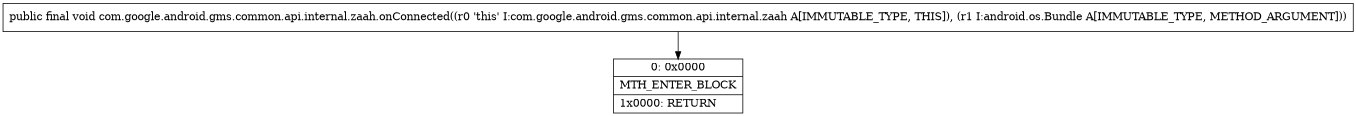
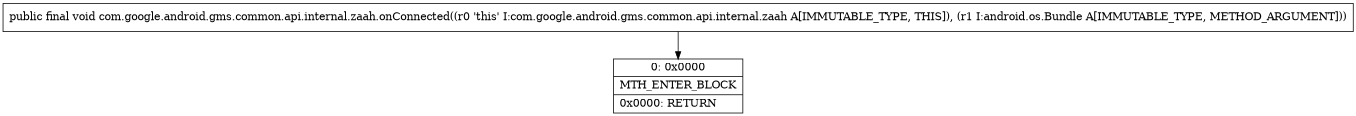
(673, 104) -> (673, 104)
